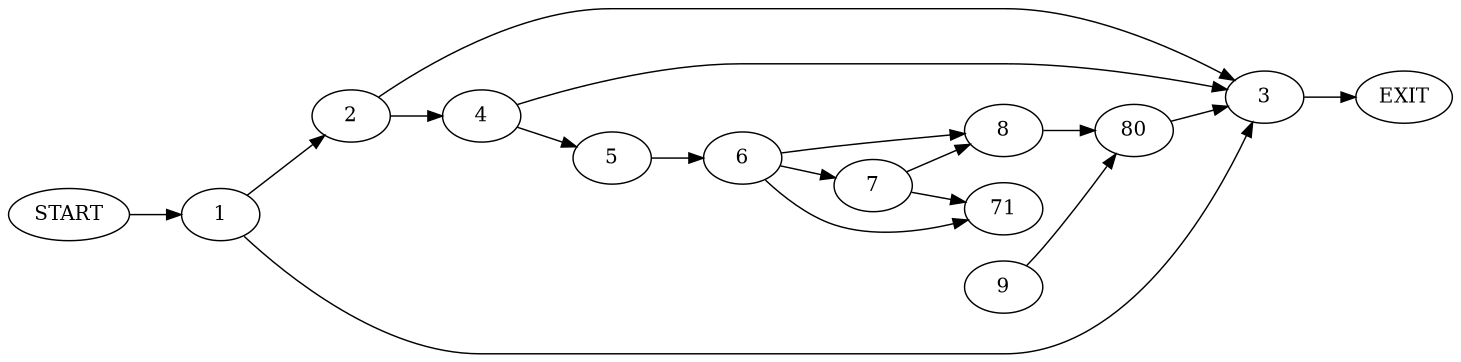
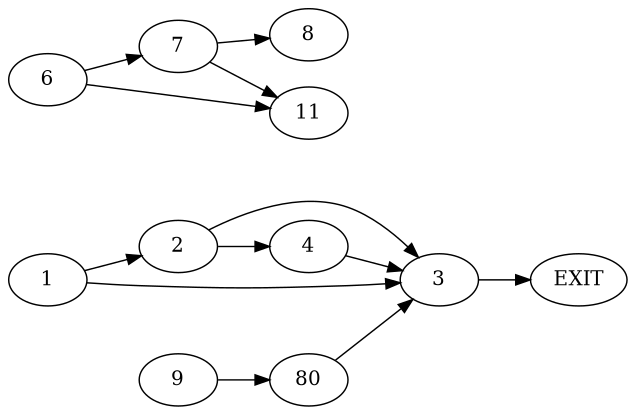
(1062, 131) -> none
(866, 143) -> none
(612, 158) -> none
(1004, 209) -> (309, 113)
(69, 215) -> none
